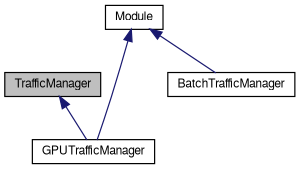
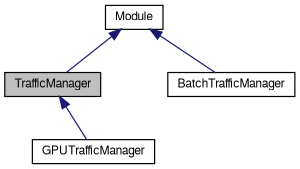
(113, 91) -> (89, 55)
